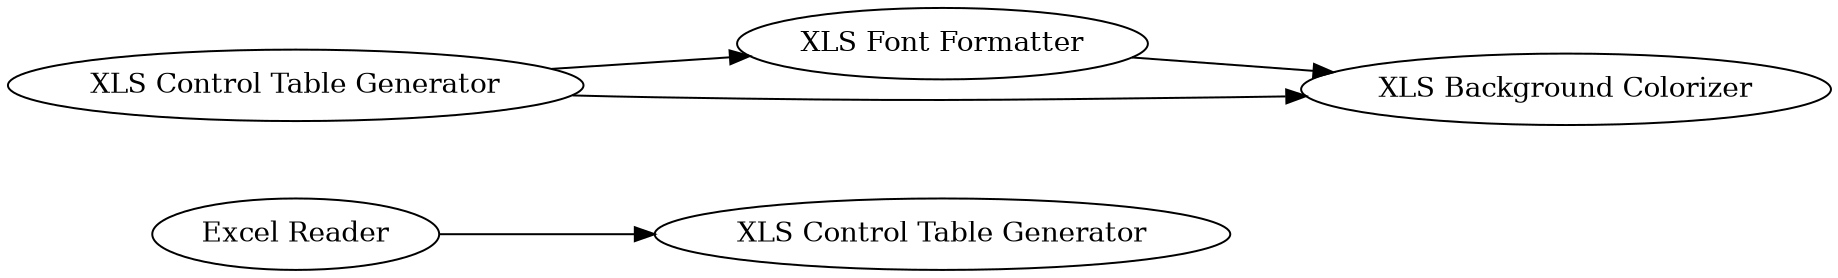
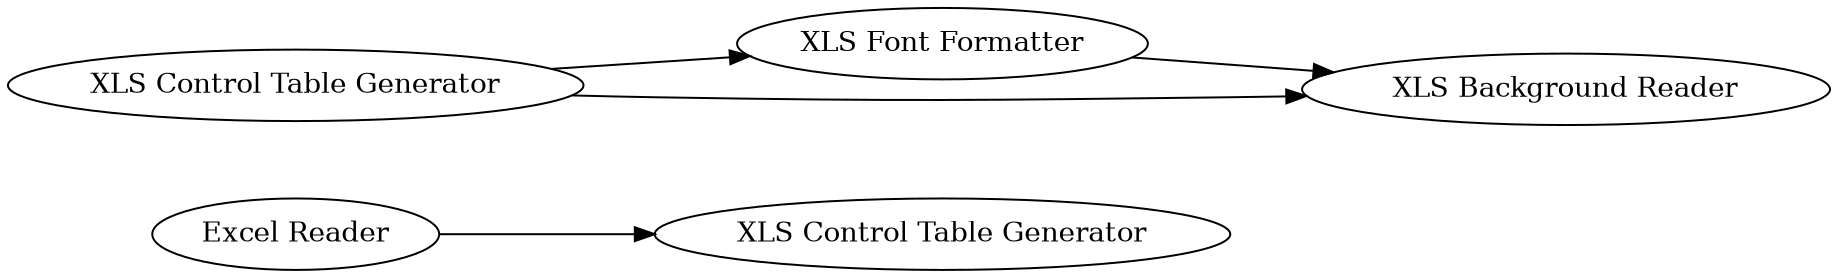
(1566, 89) -> (1566, 89)
